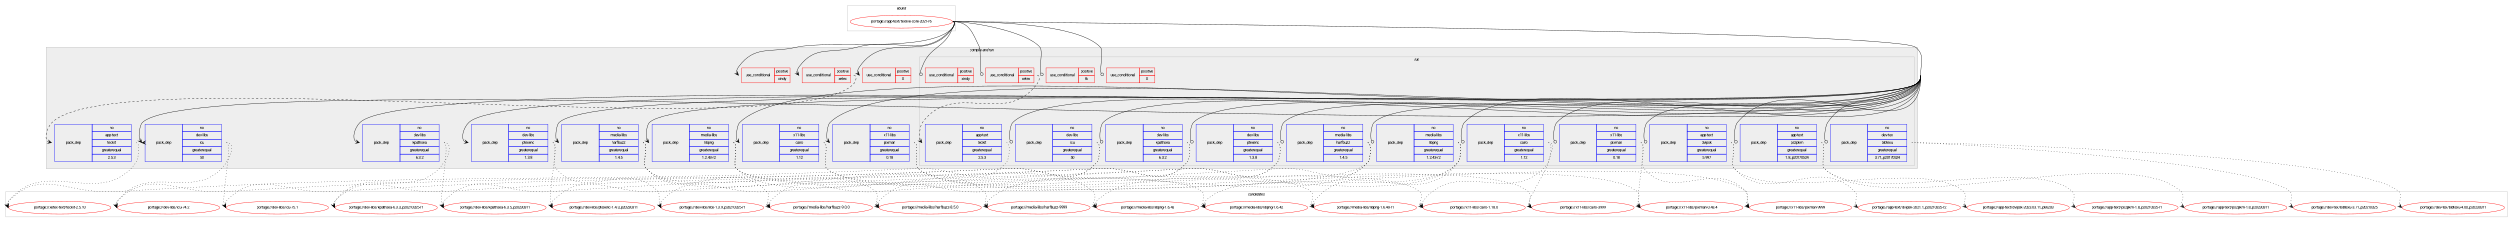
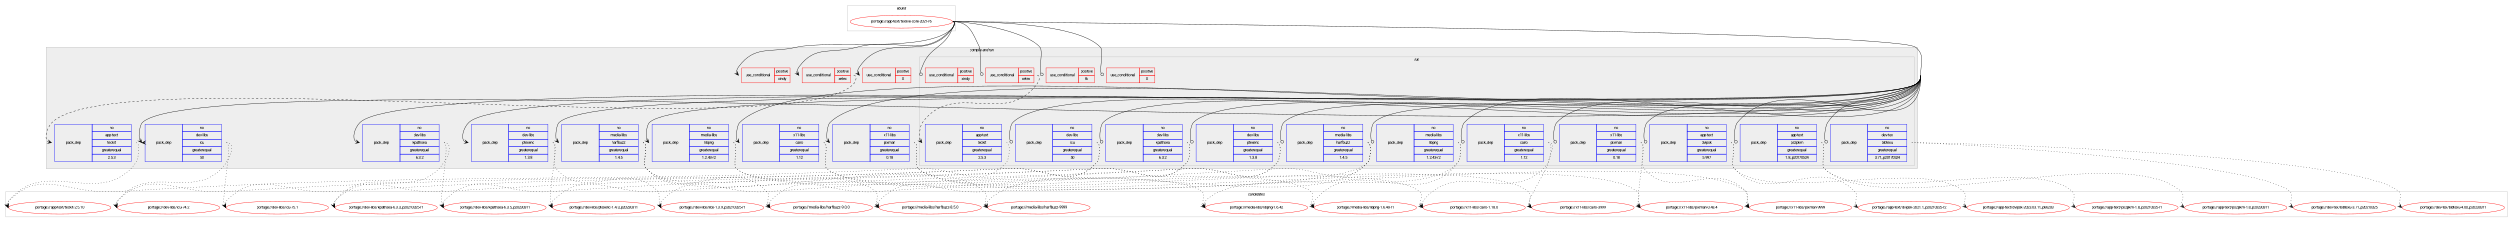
(60, 208) -> (60, 208)
(1148, 208) -> none
